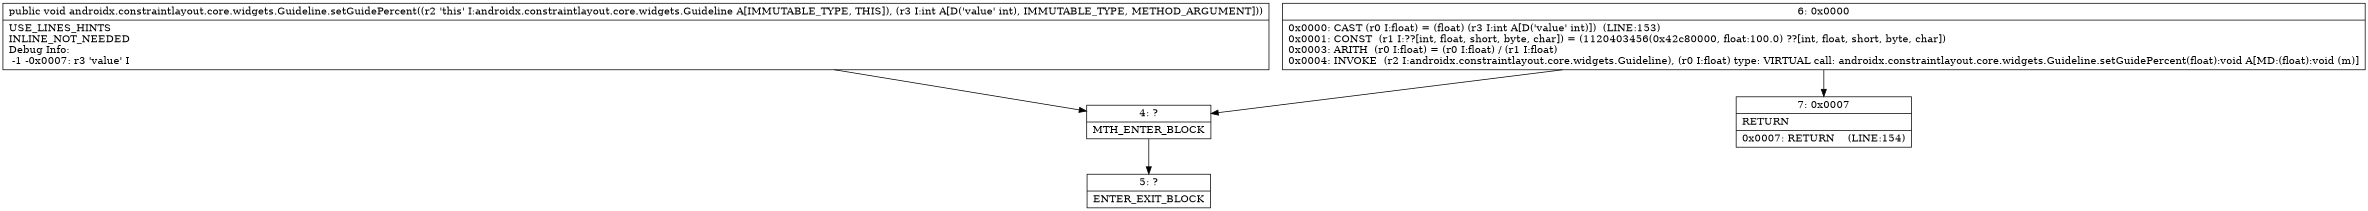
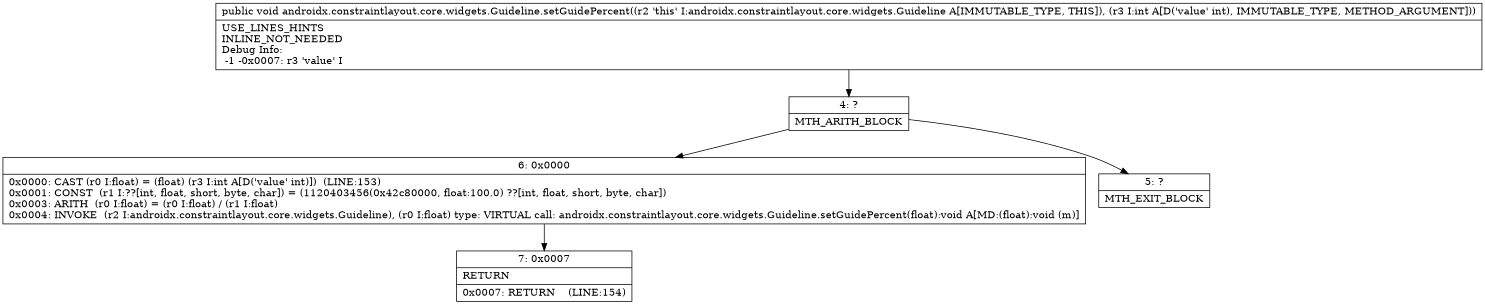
(1391, 91) -> (736, 142)
(1149, 130) -> (849, 122)
(1149, 199) -> (1154, 199)
